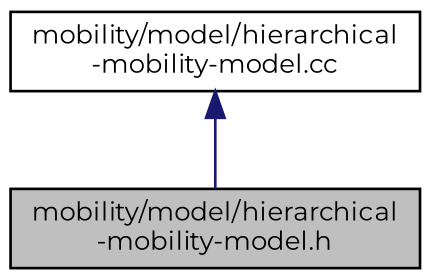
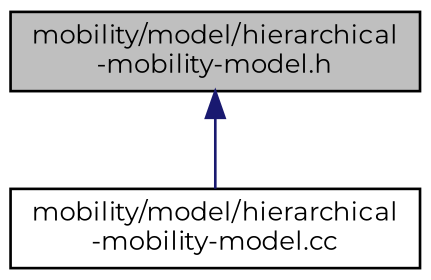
(215, 154) -> (215, 154)
